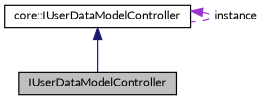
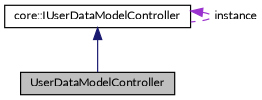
(98, 84) -> (98, 84)
